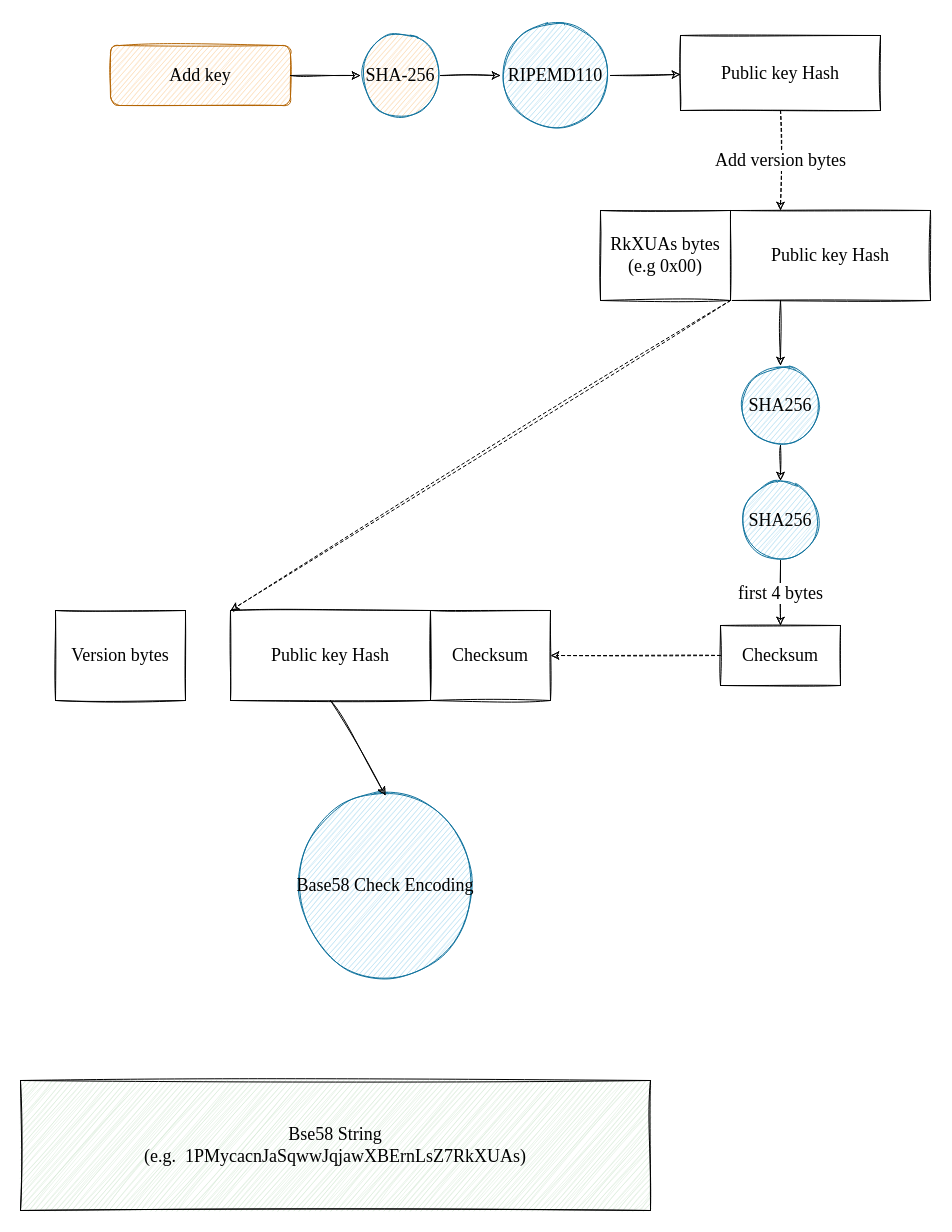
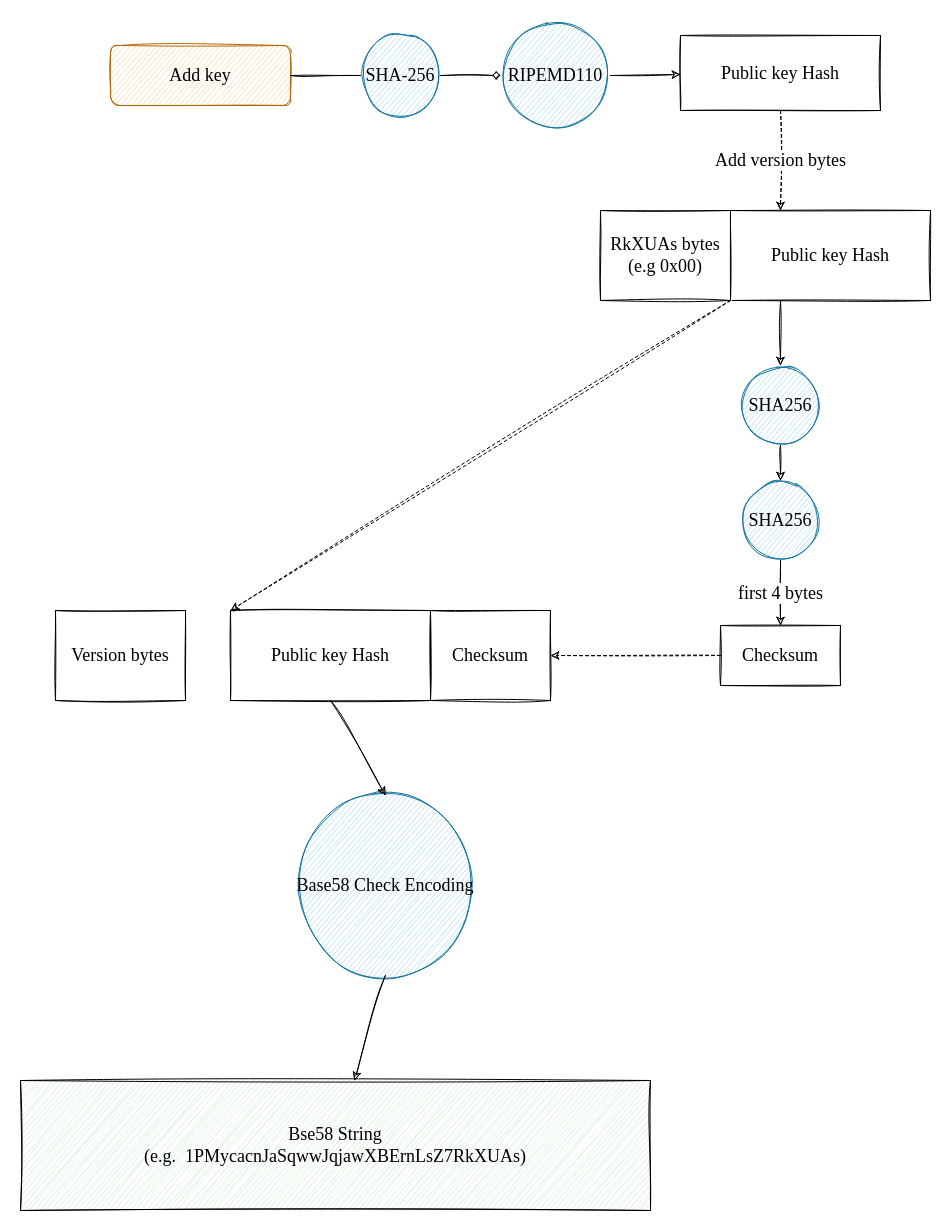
(352, 76) -> (355, 76)
(401, 76) -> (401, 76)
(492, 76) -> (491, 76)
none -> (371, 1026)
